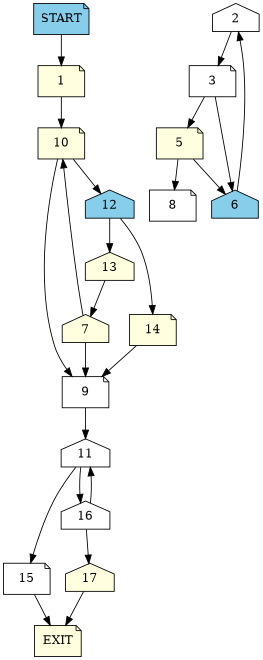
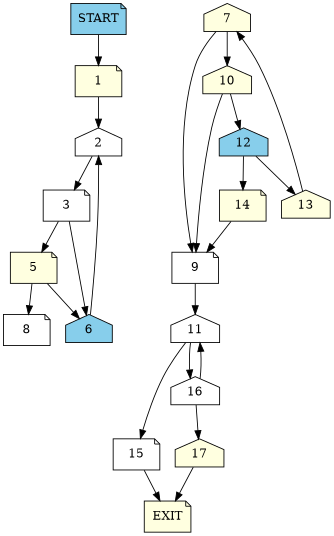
(61, 108) -> (98, 108)
(61, 143) -> (227, 81)
